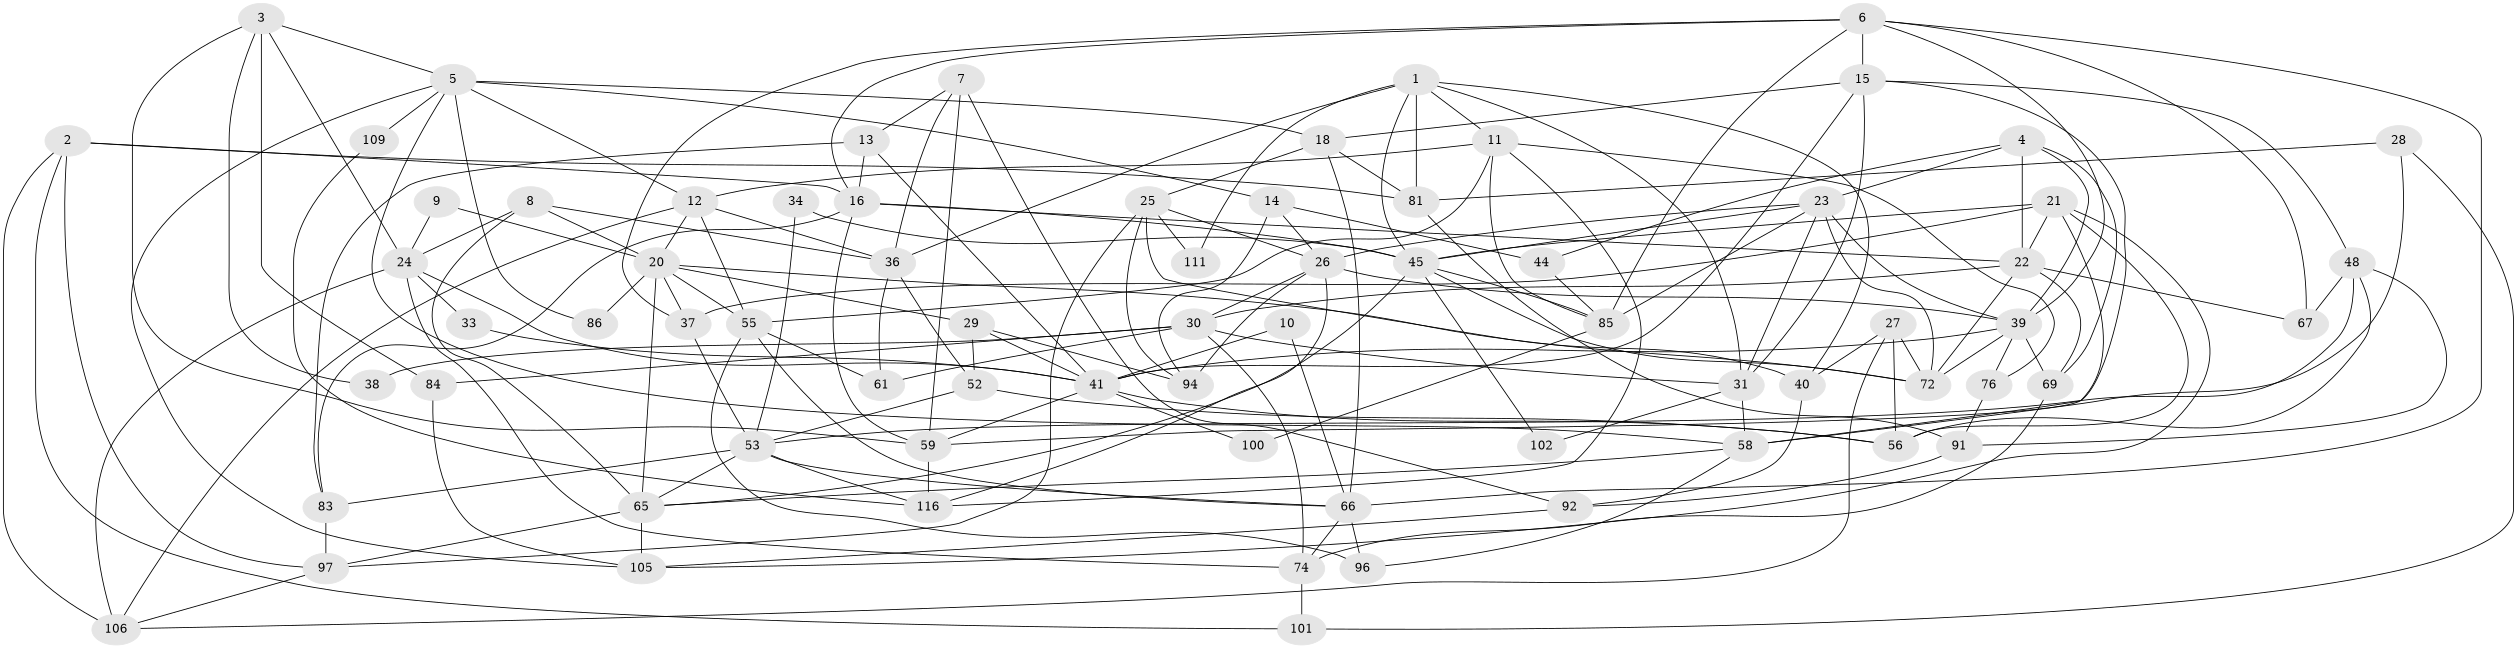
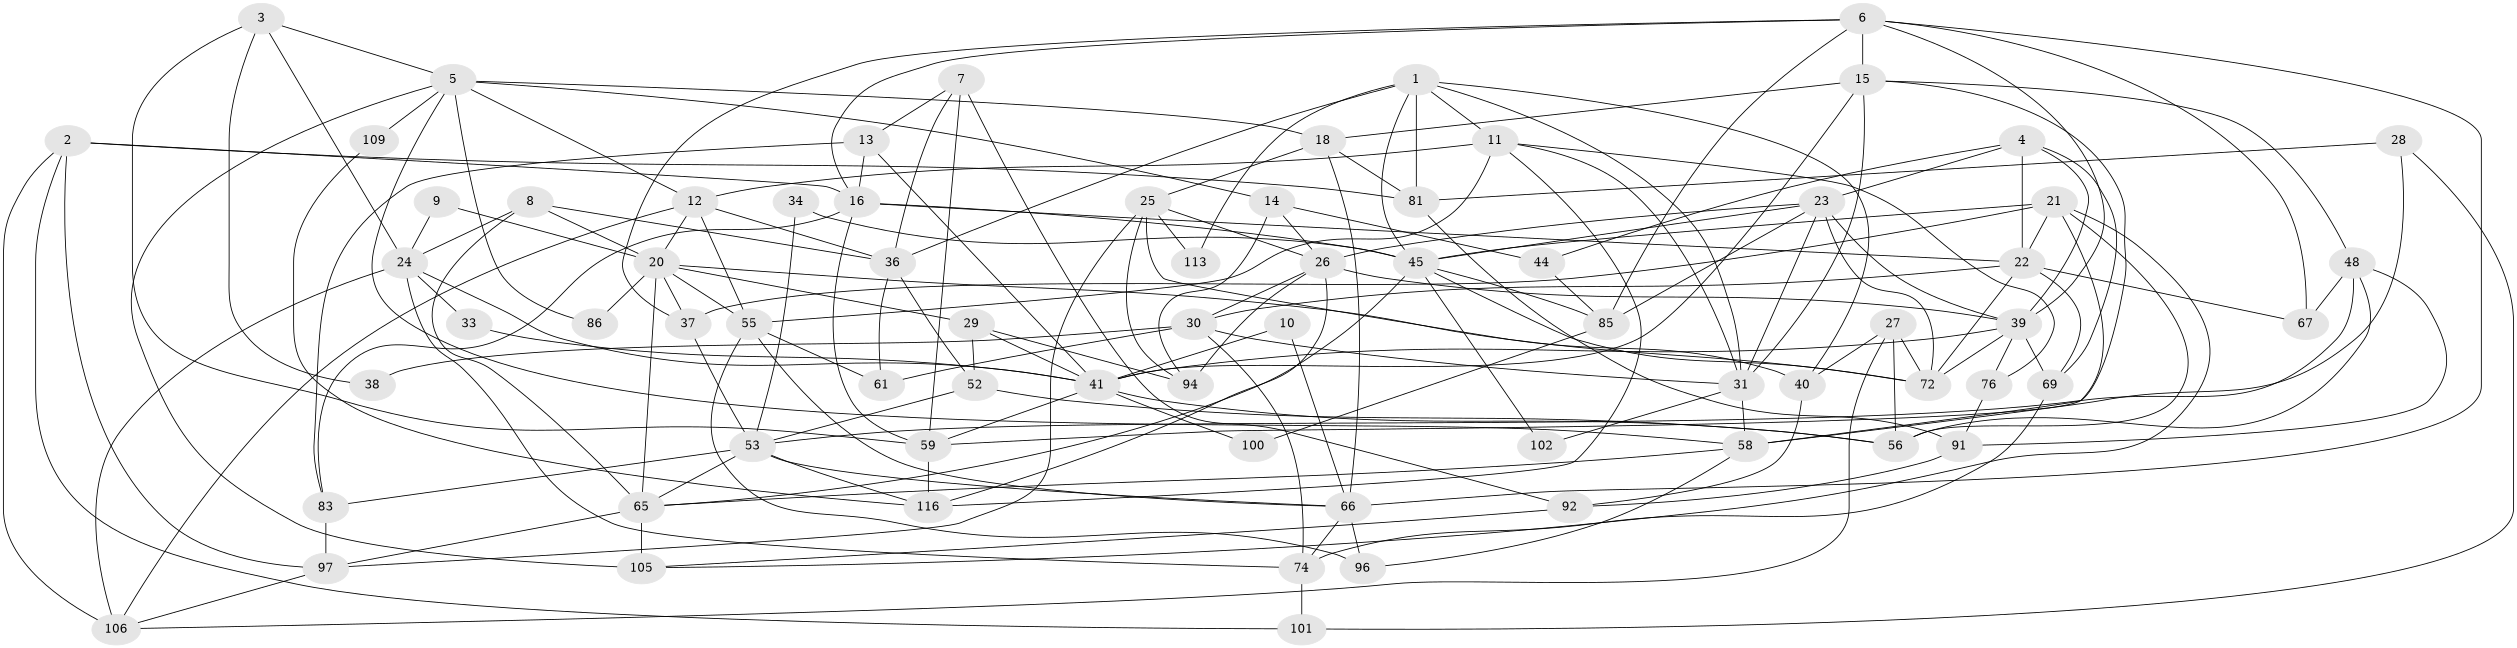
(1501, 260) -> (1650, 210)
(1196, 263) -> (1196, 263)
(434, 385) -> none
